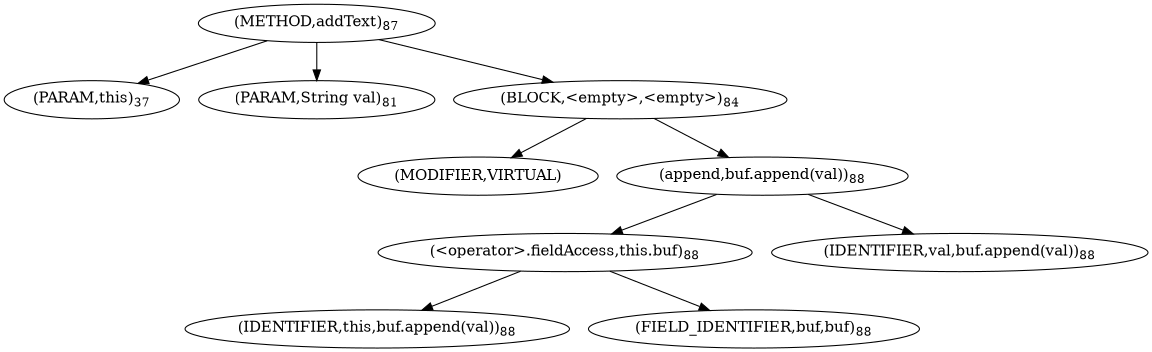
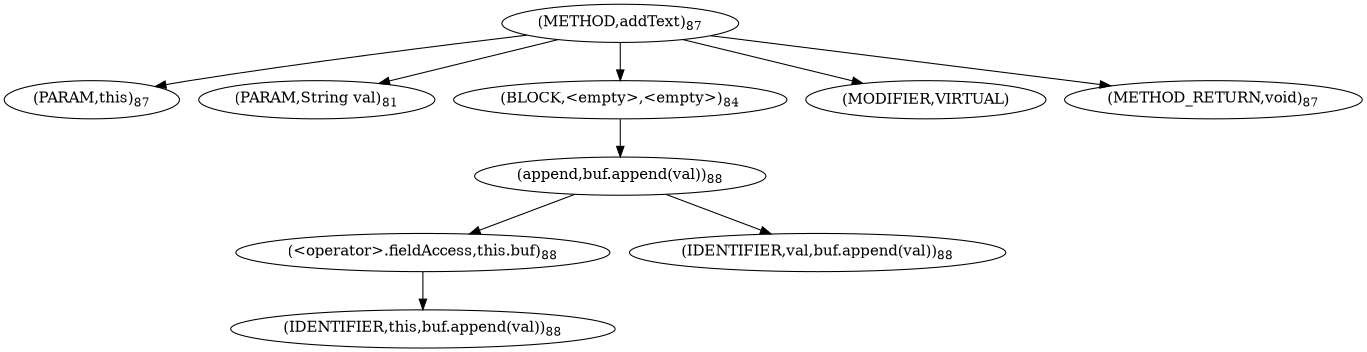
(142, 98) -> (142, 98)
none -> (1213, 100)
(554, 136) -> (768, 60)
(754, 329) -> none
